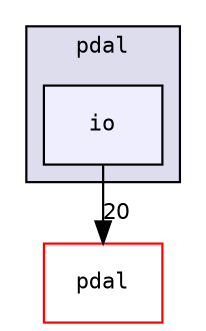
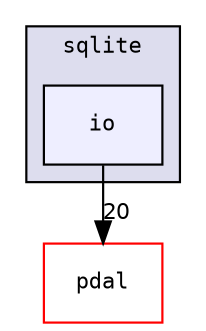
(103, 47) -> (103, 47)
